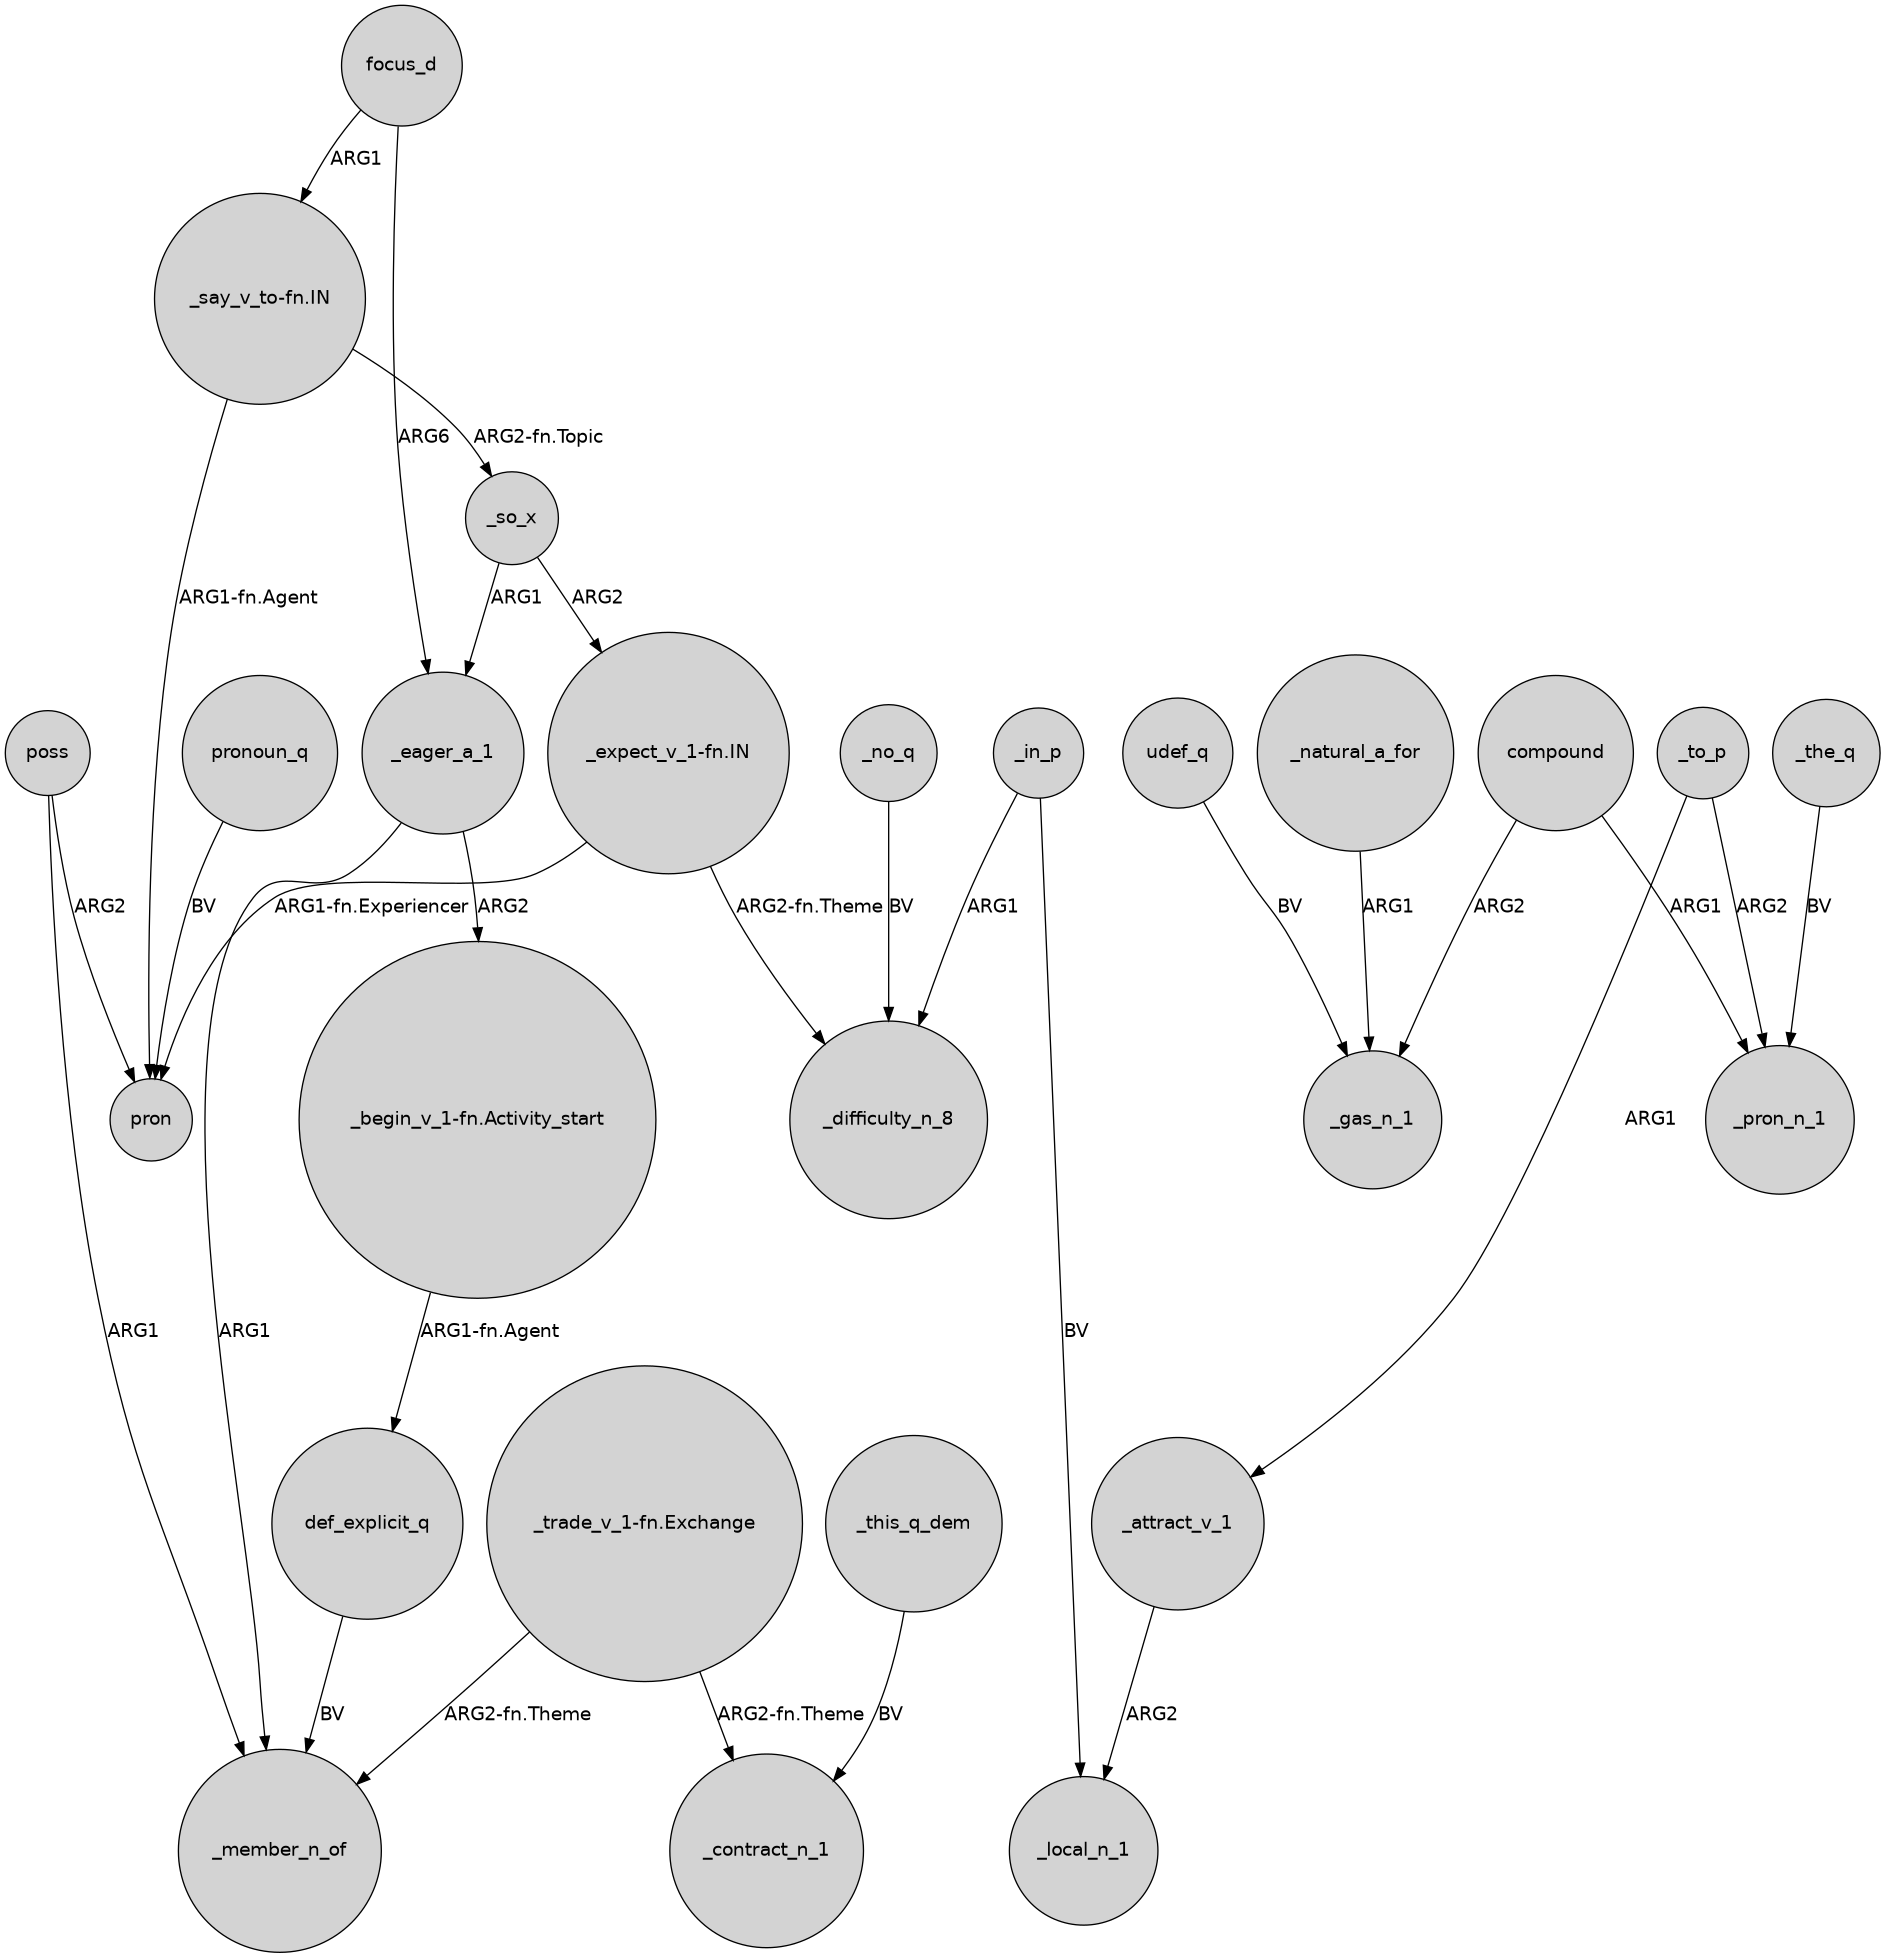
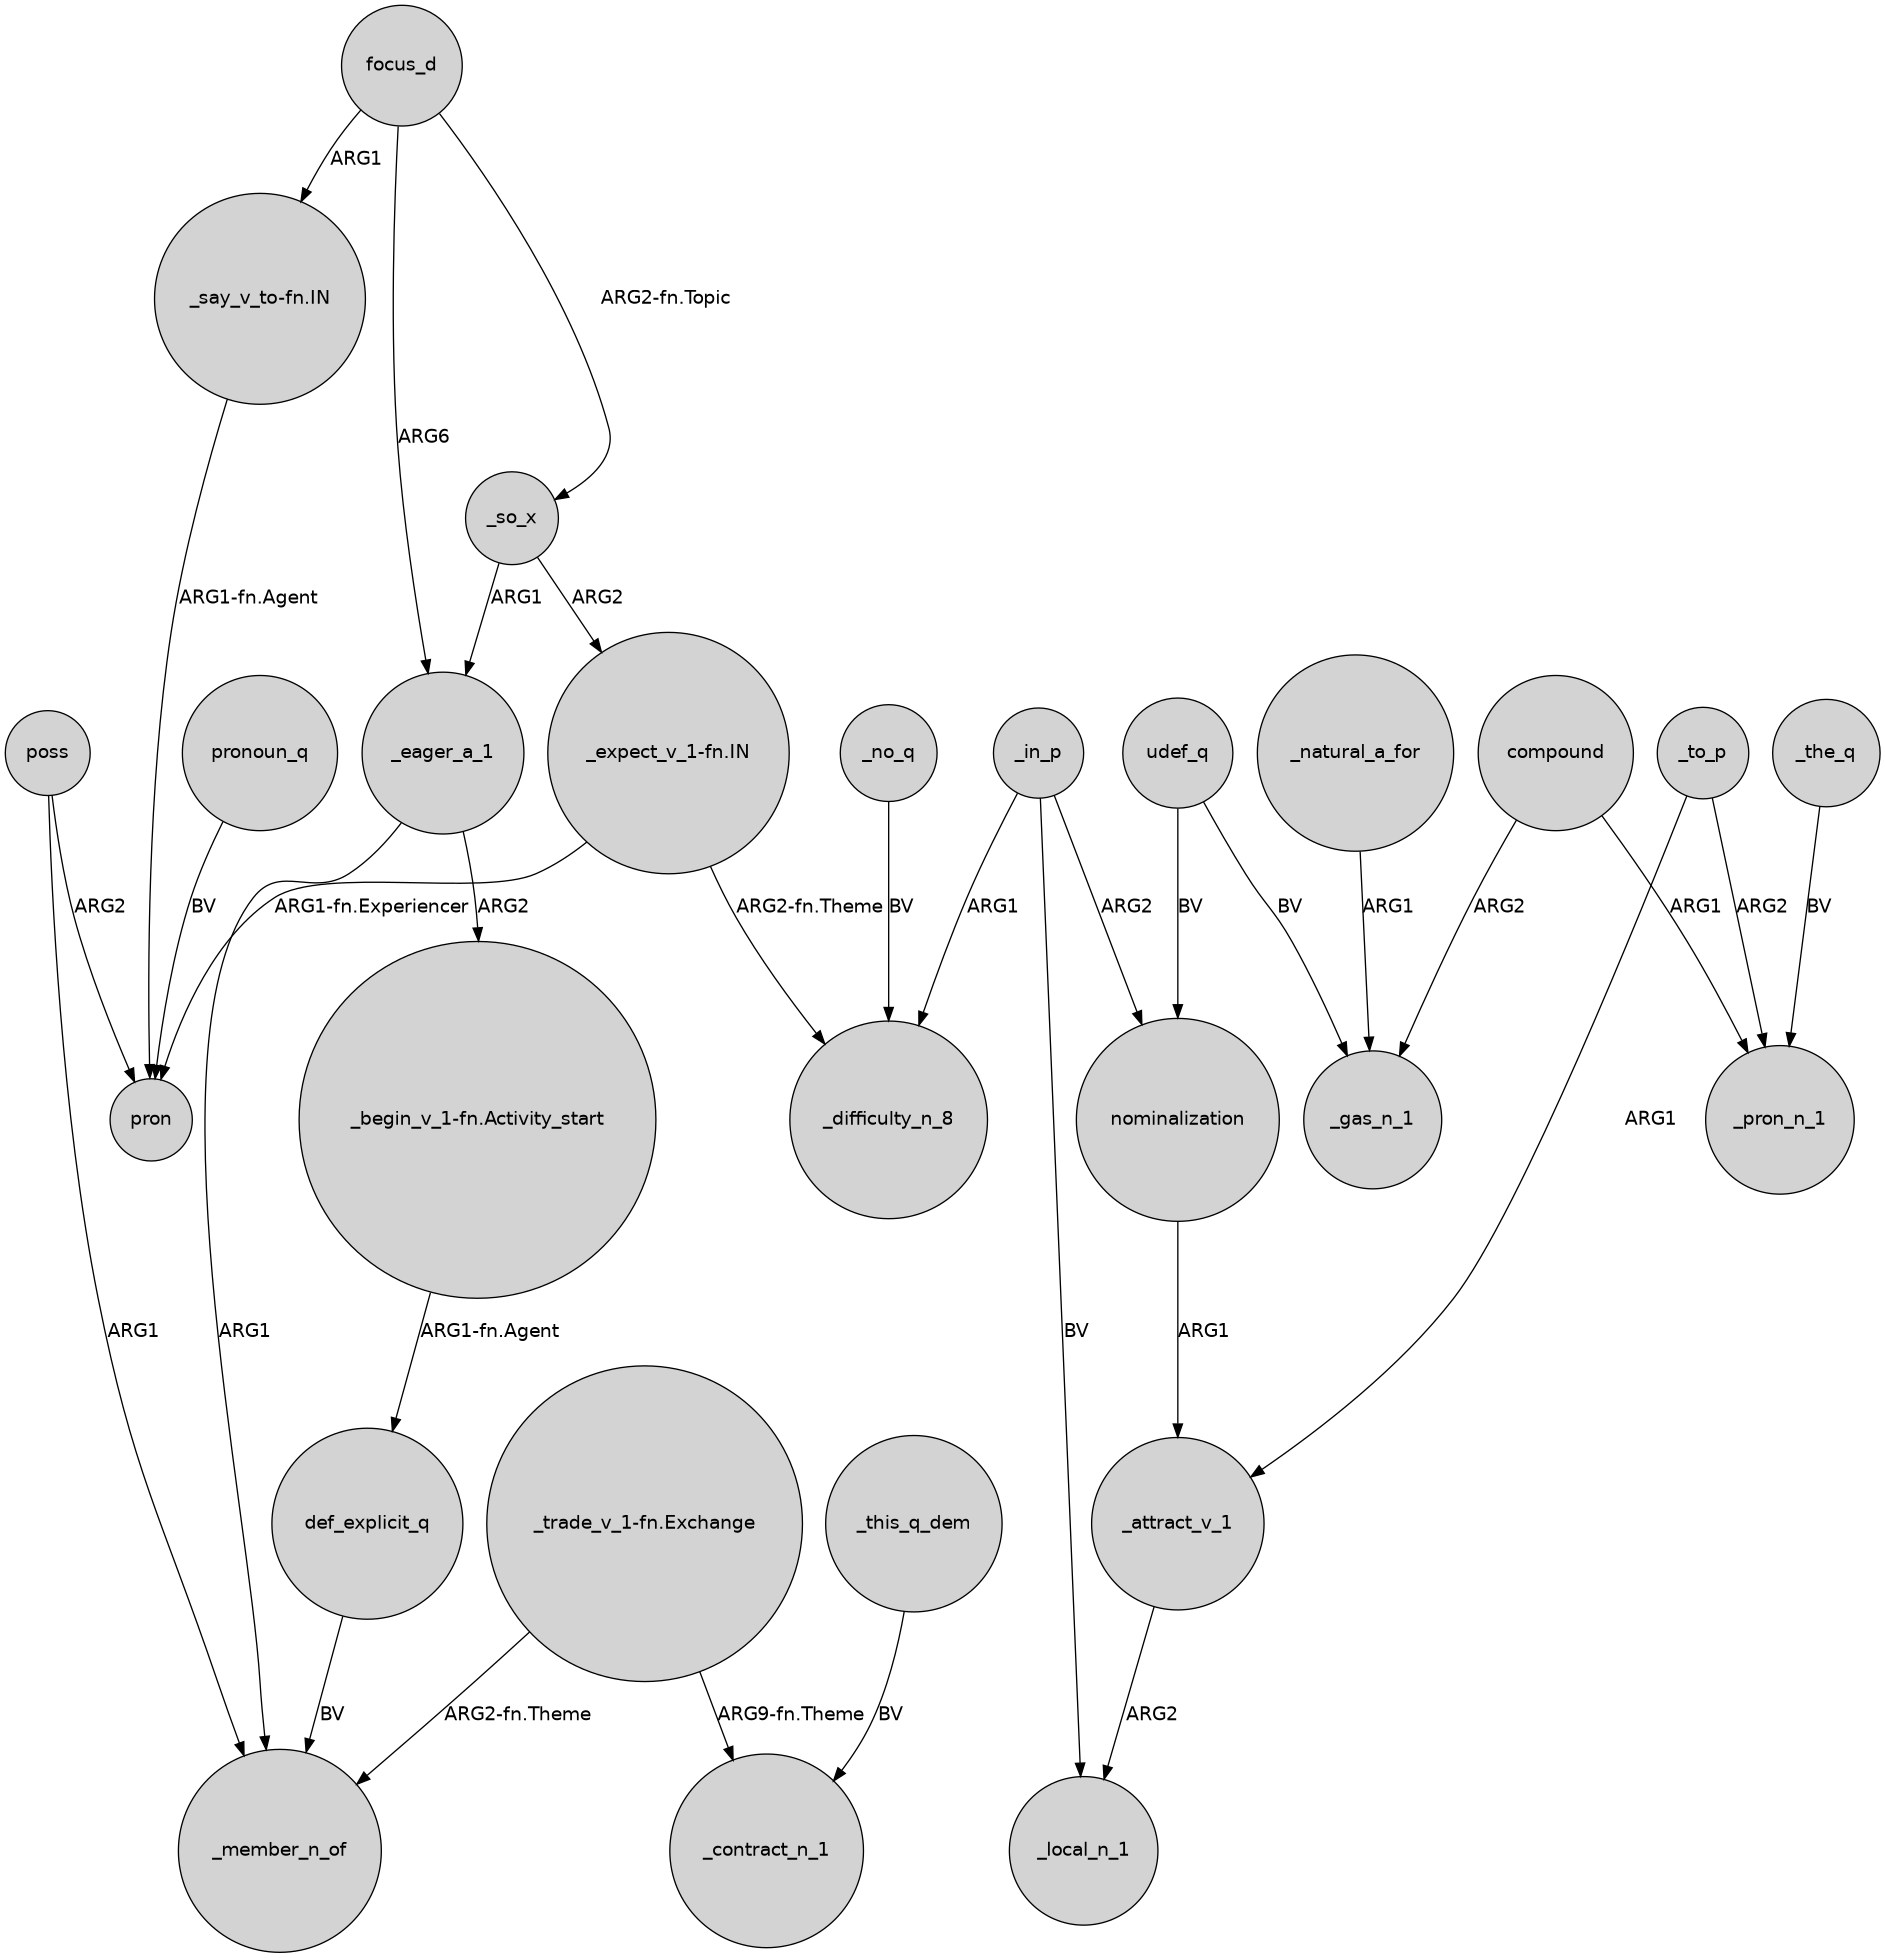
(425, 400) -> (558, 300)
none -> (1178, 1120)
(791, 1715) -> (791, 1715)
